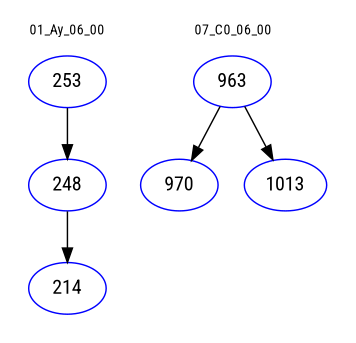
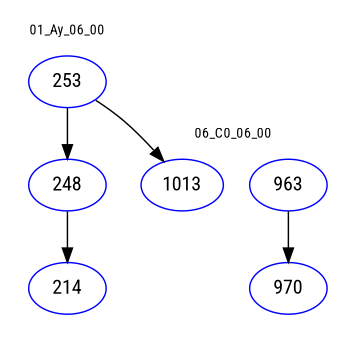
(234, 31) -> (234, 134)
(255, 127) -> (139, 135)
